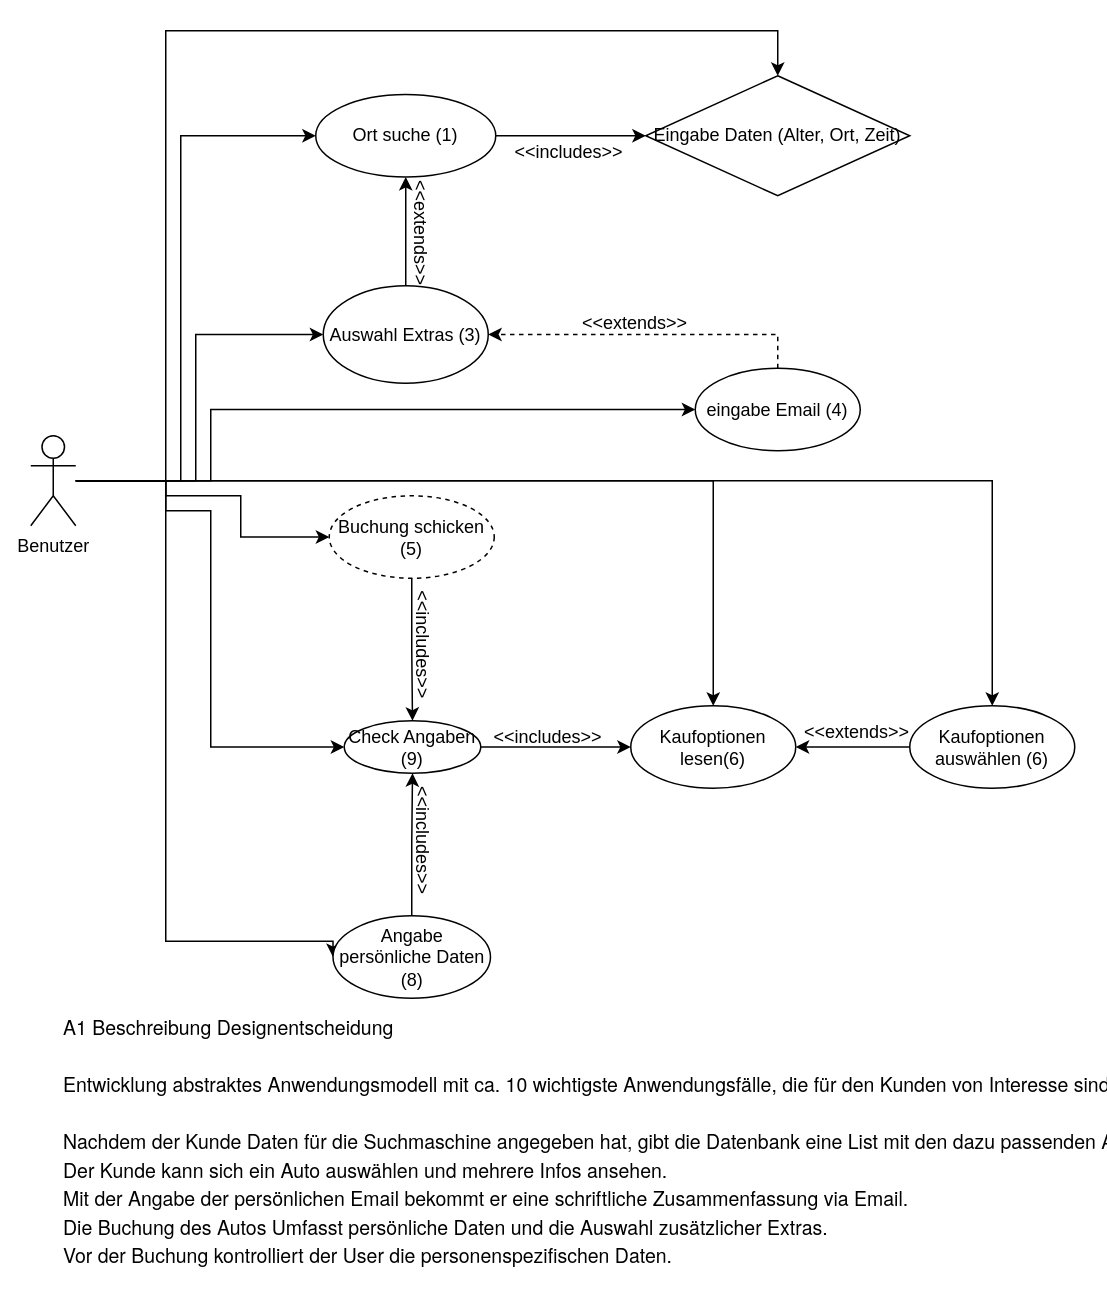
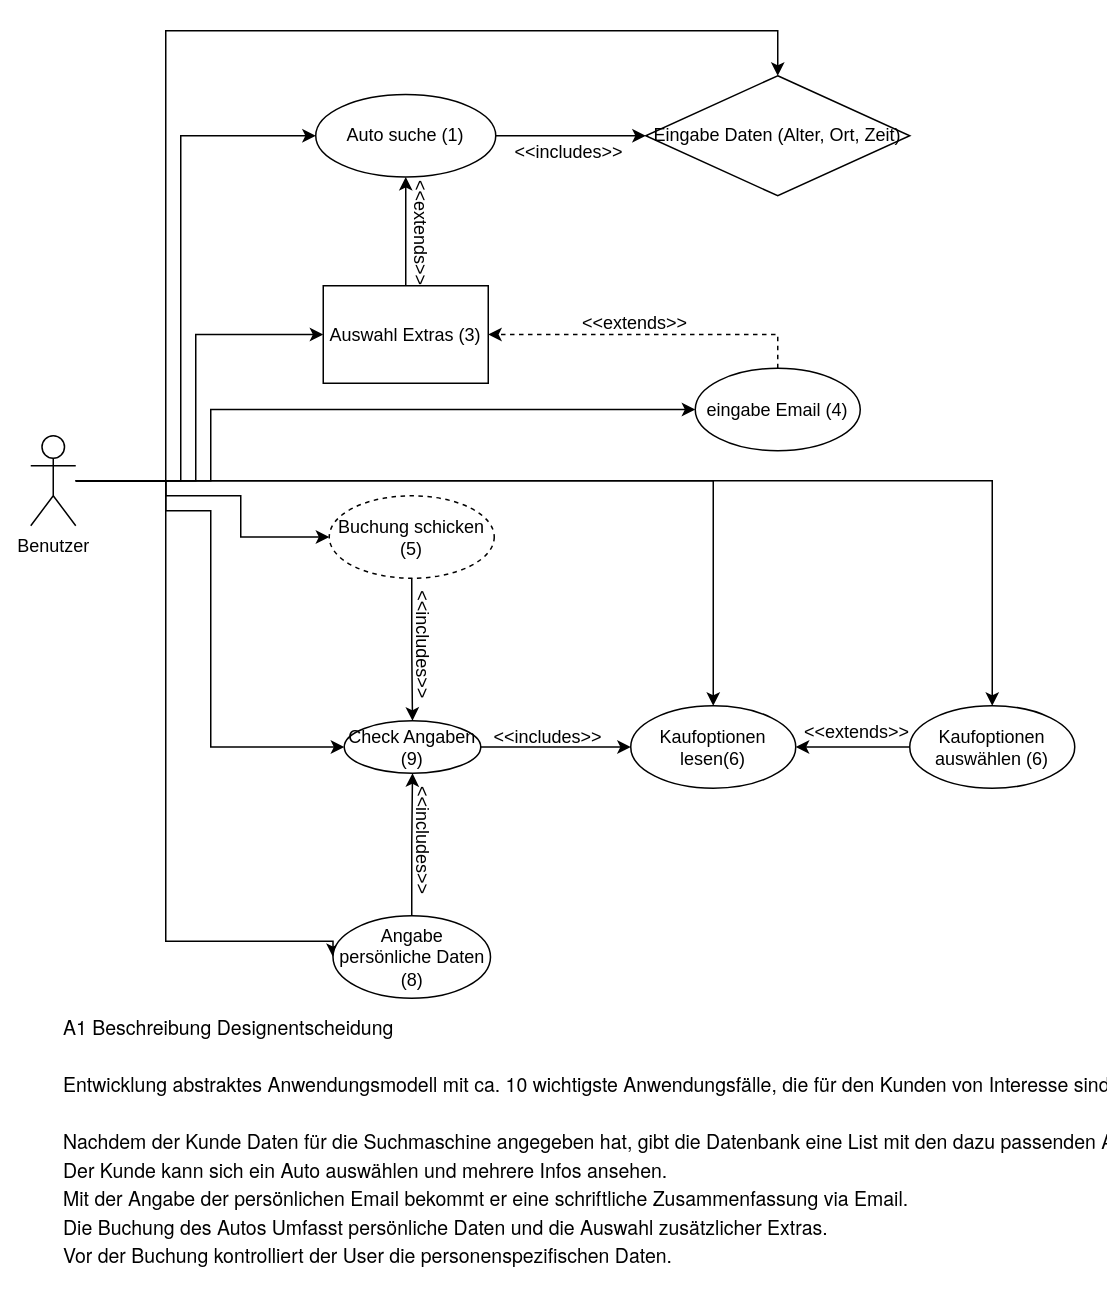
(406, 136) -> (406, 136)
(406, 335) -> (406, 335)
